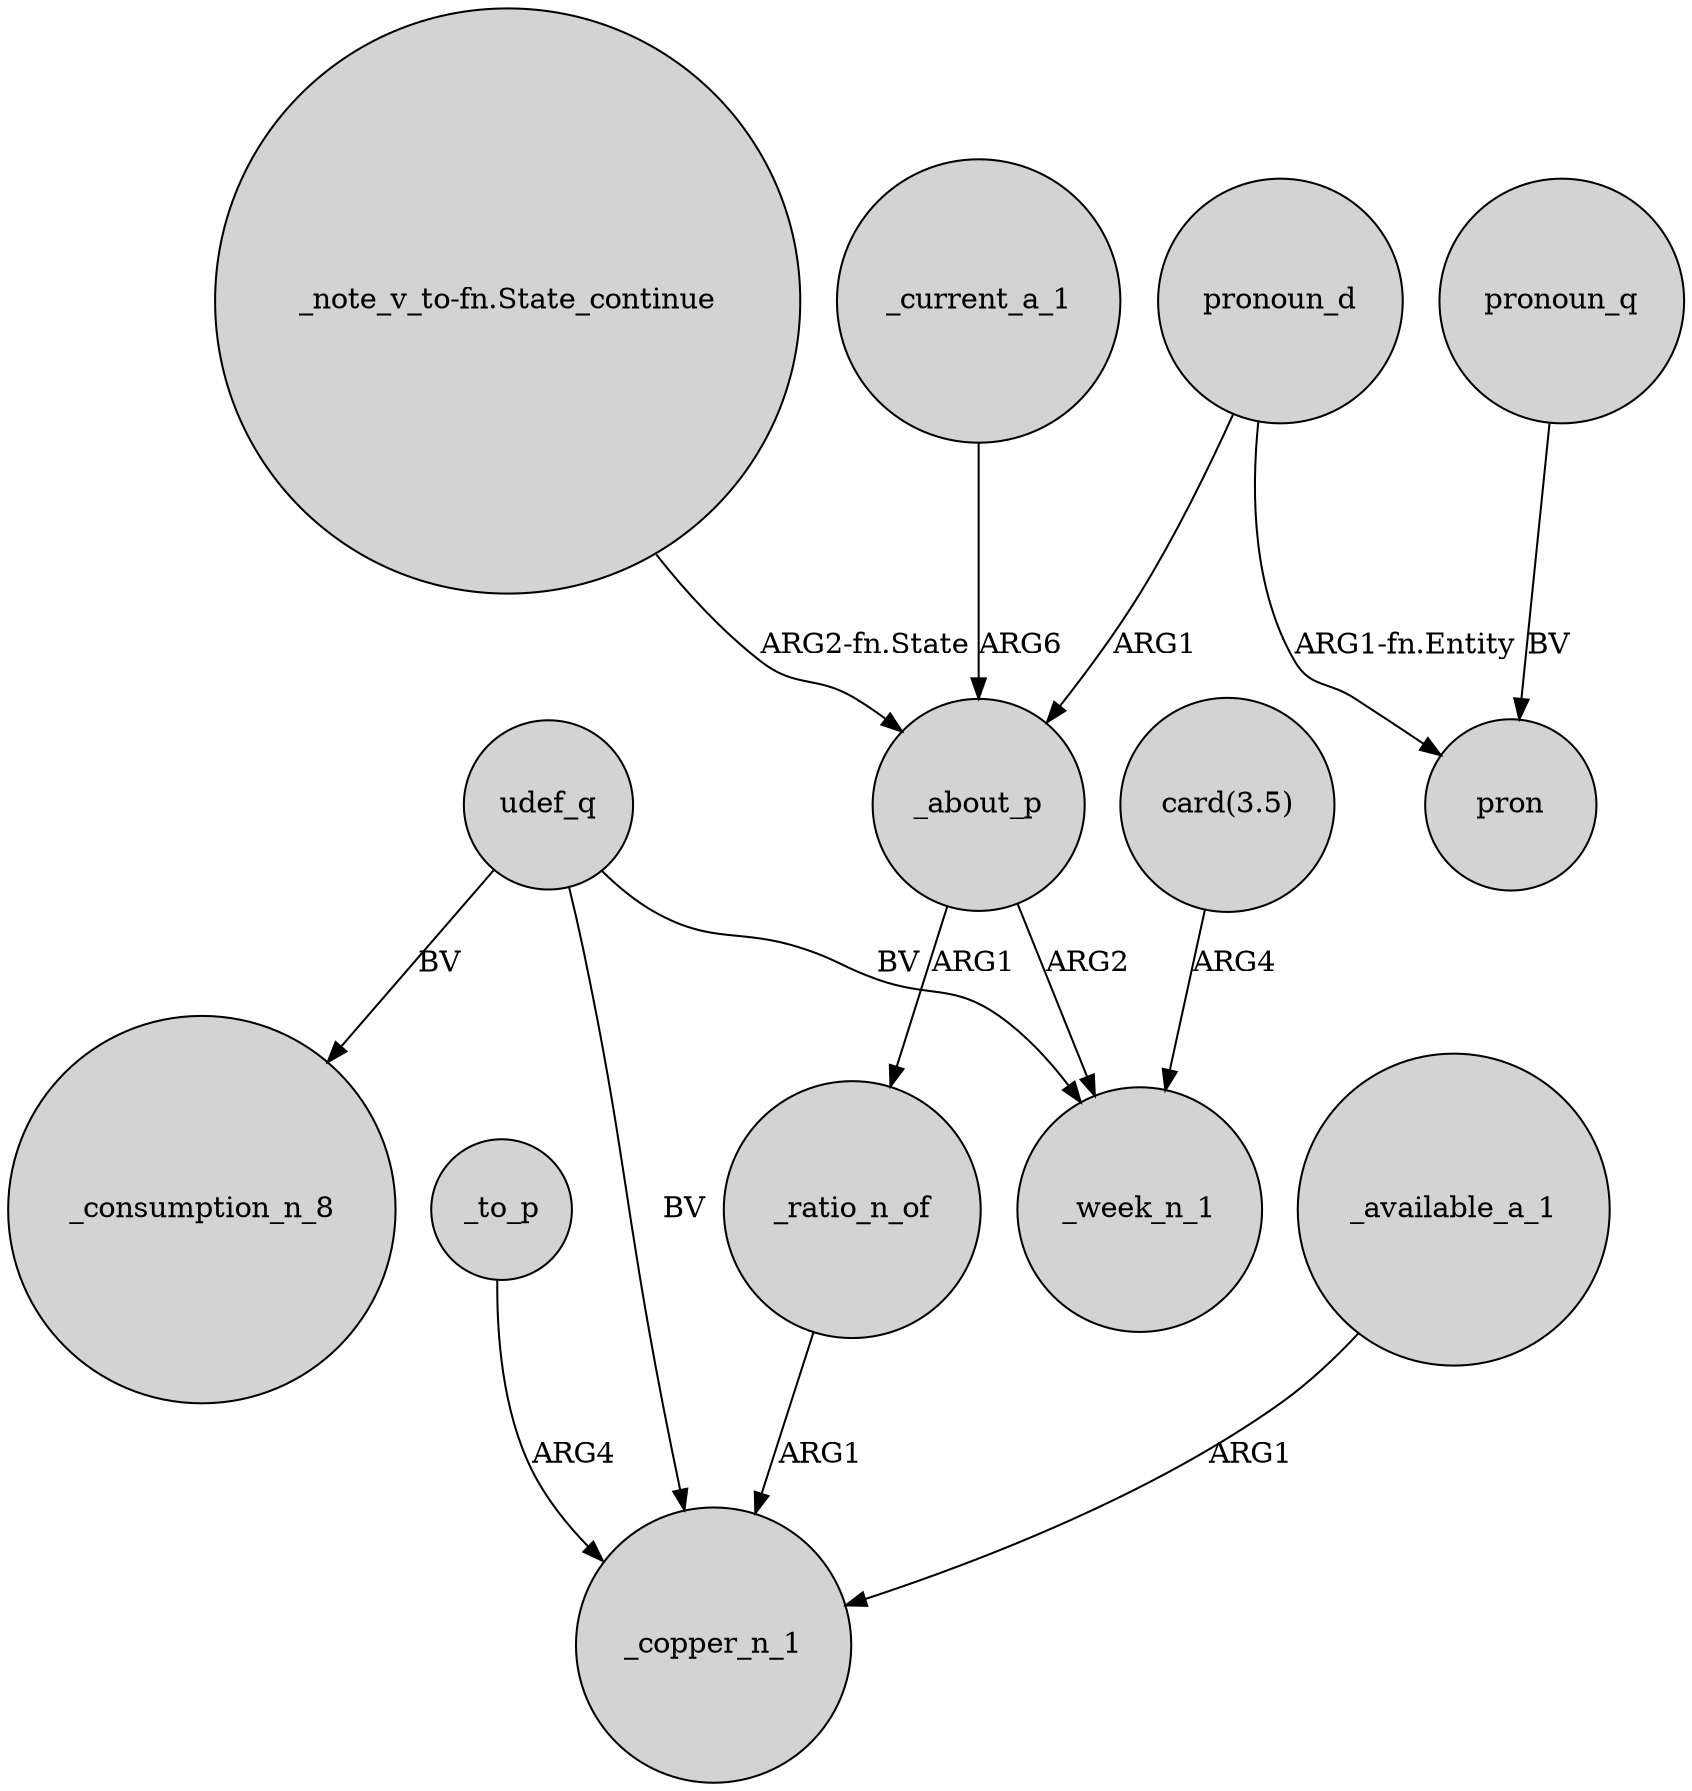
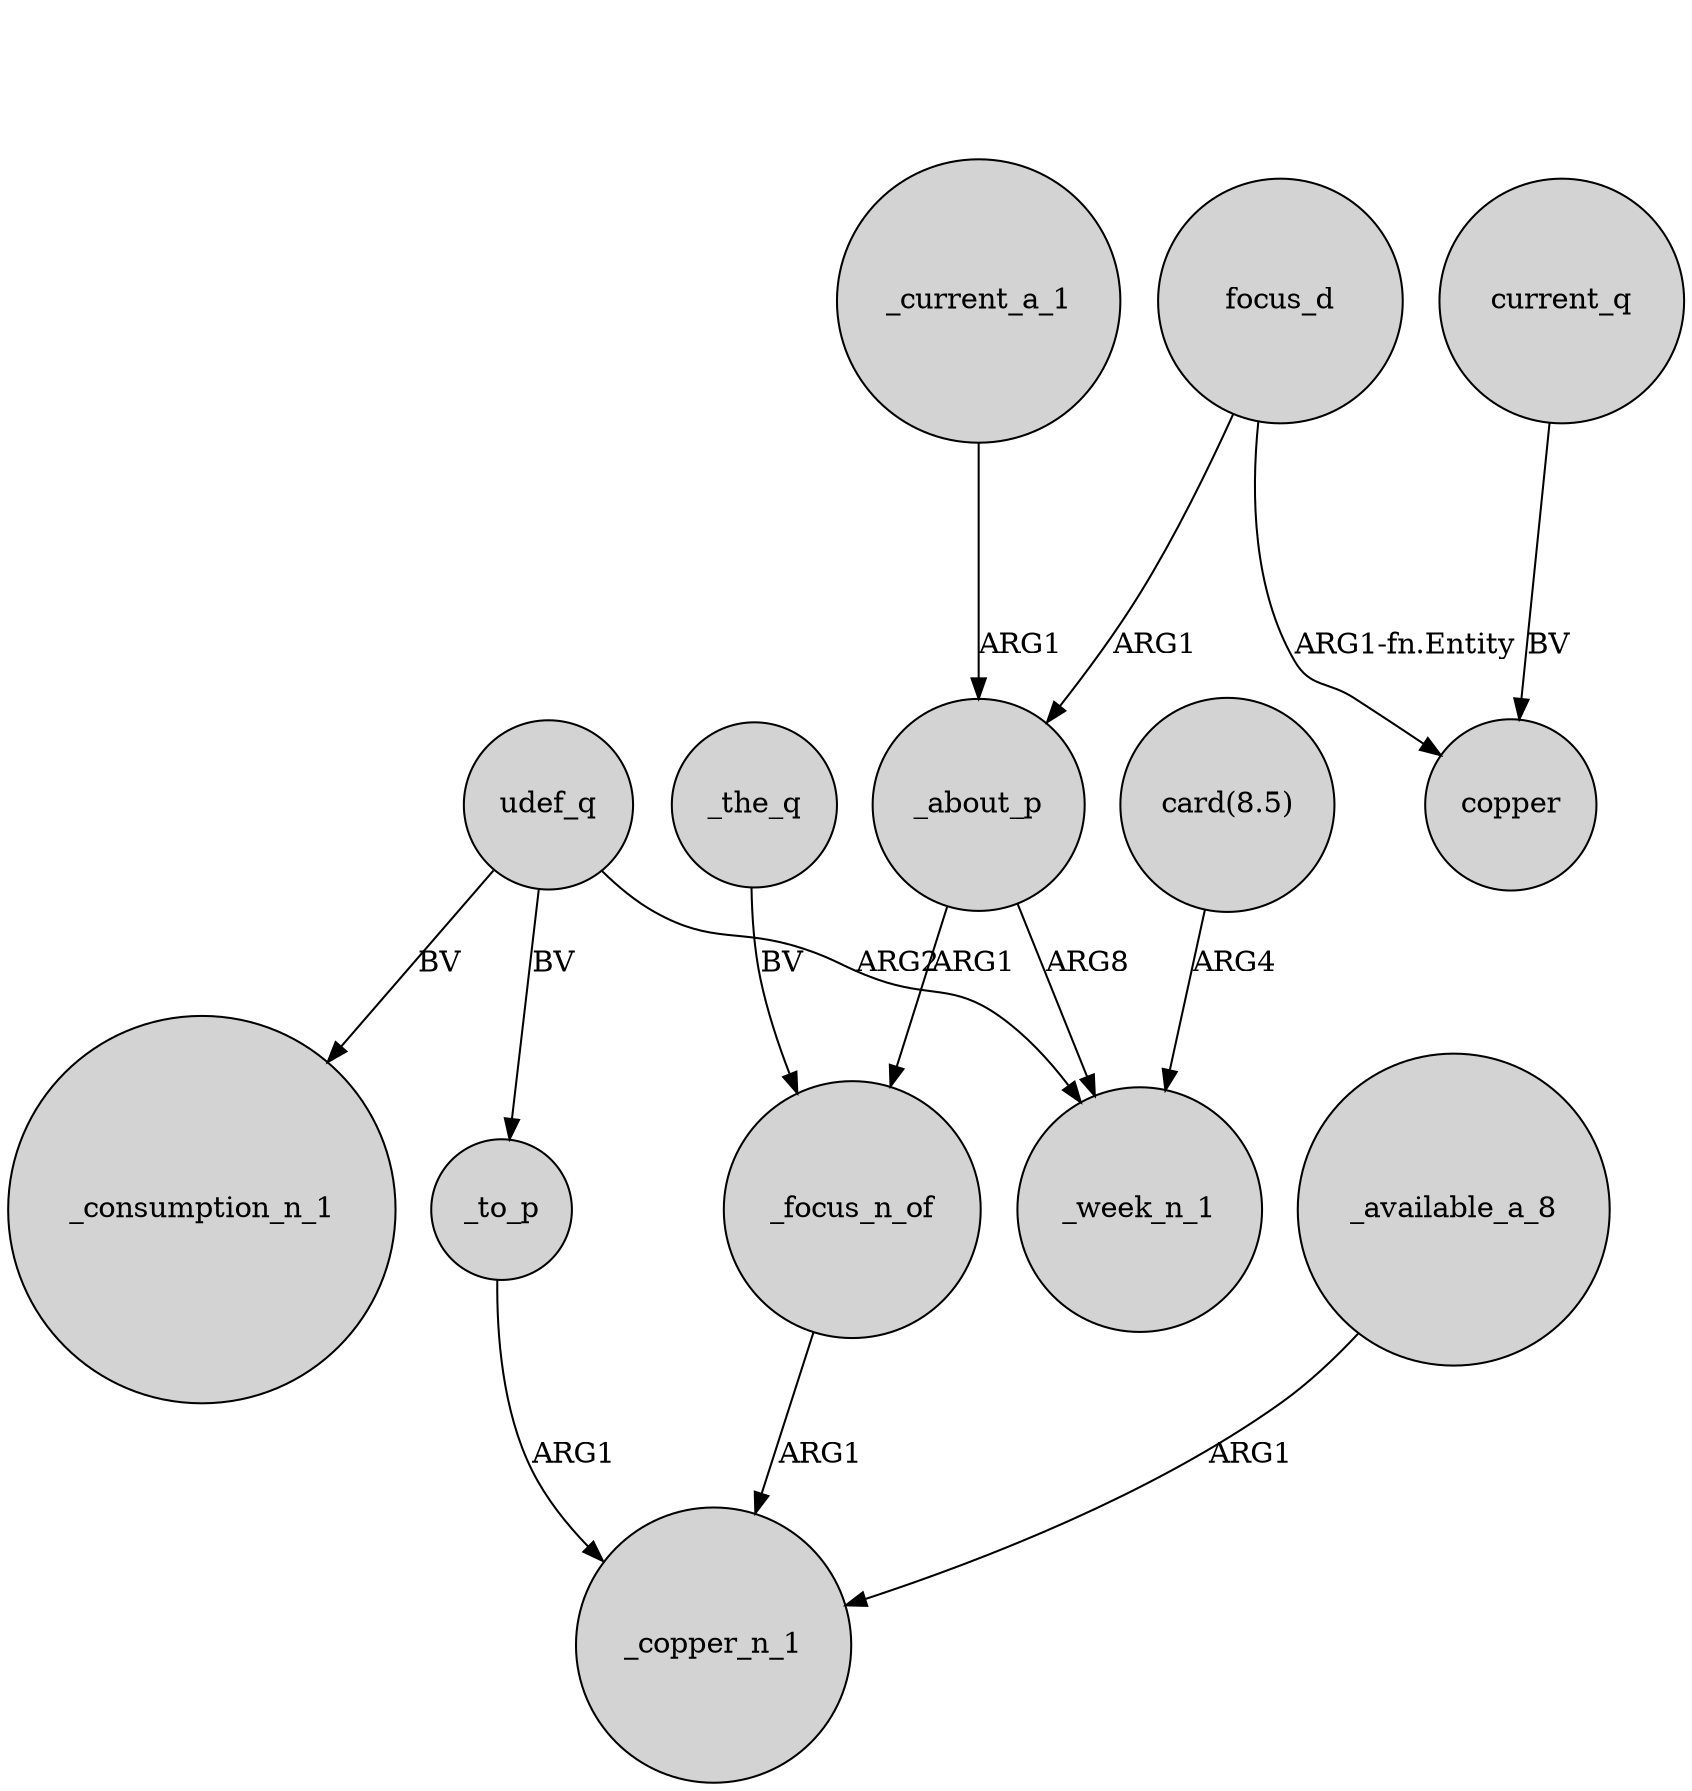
(508, 301) -> none
(1280, 301) -> (1280, 301)
(1562, 301) -> (1562, 301)
(1020, 646) -> (1020, 646)
none -> (754, 805)
(1227, 805) -> (1227, 805)
(1511, 805) -> (1511, 805)
(898, 964) -> (898, 964)
(1088, 964) -> (1088, 964)
(626, 1188) -> (525, 1004)
(202, 1210) -> (202, 1210)
(852, 1210) -> (852, 1210)
(1454, 1210) -> (1454, 1210)
(574, 1455) -> (574, 1455)
